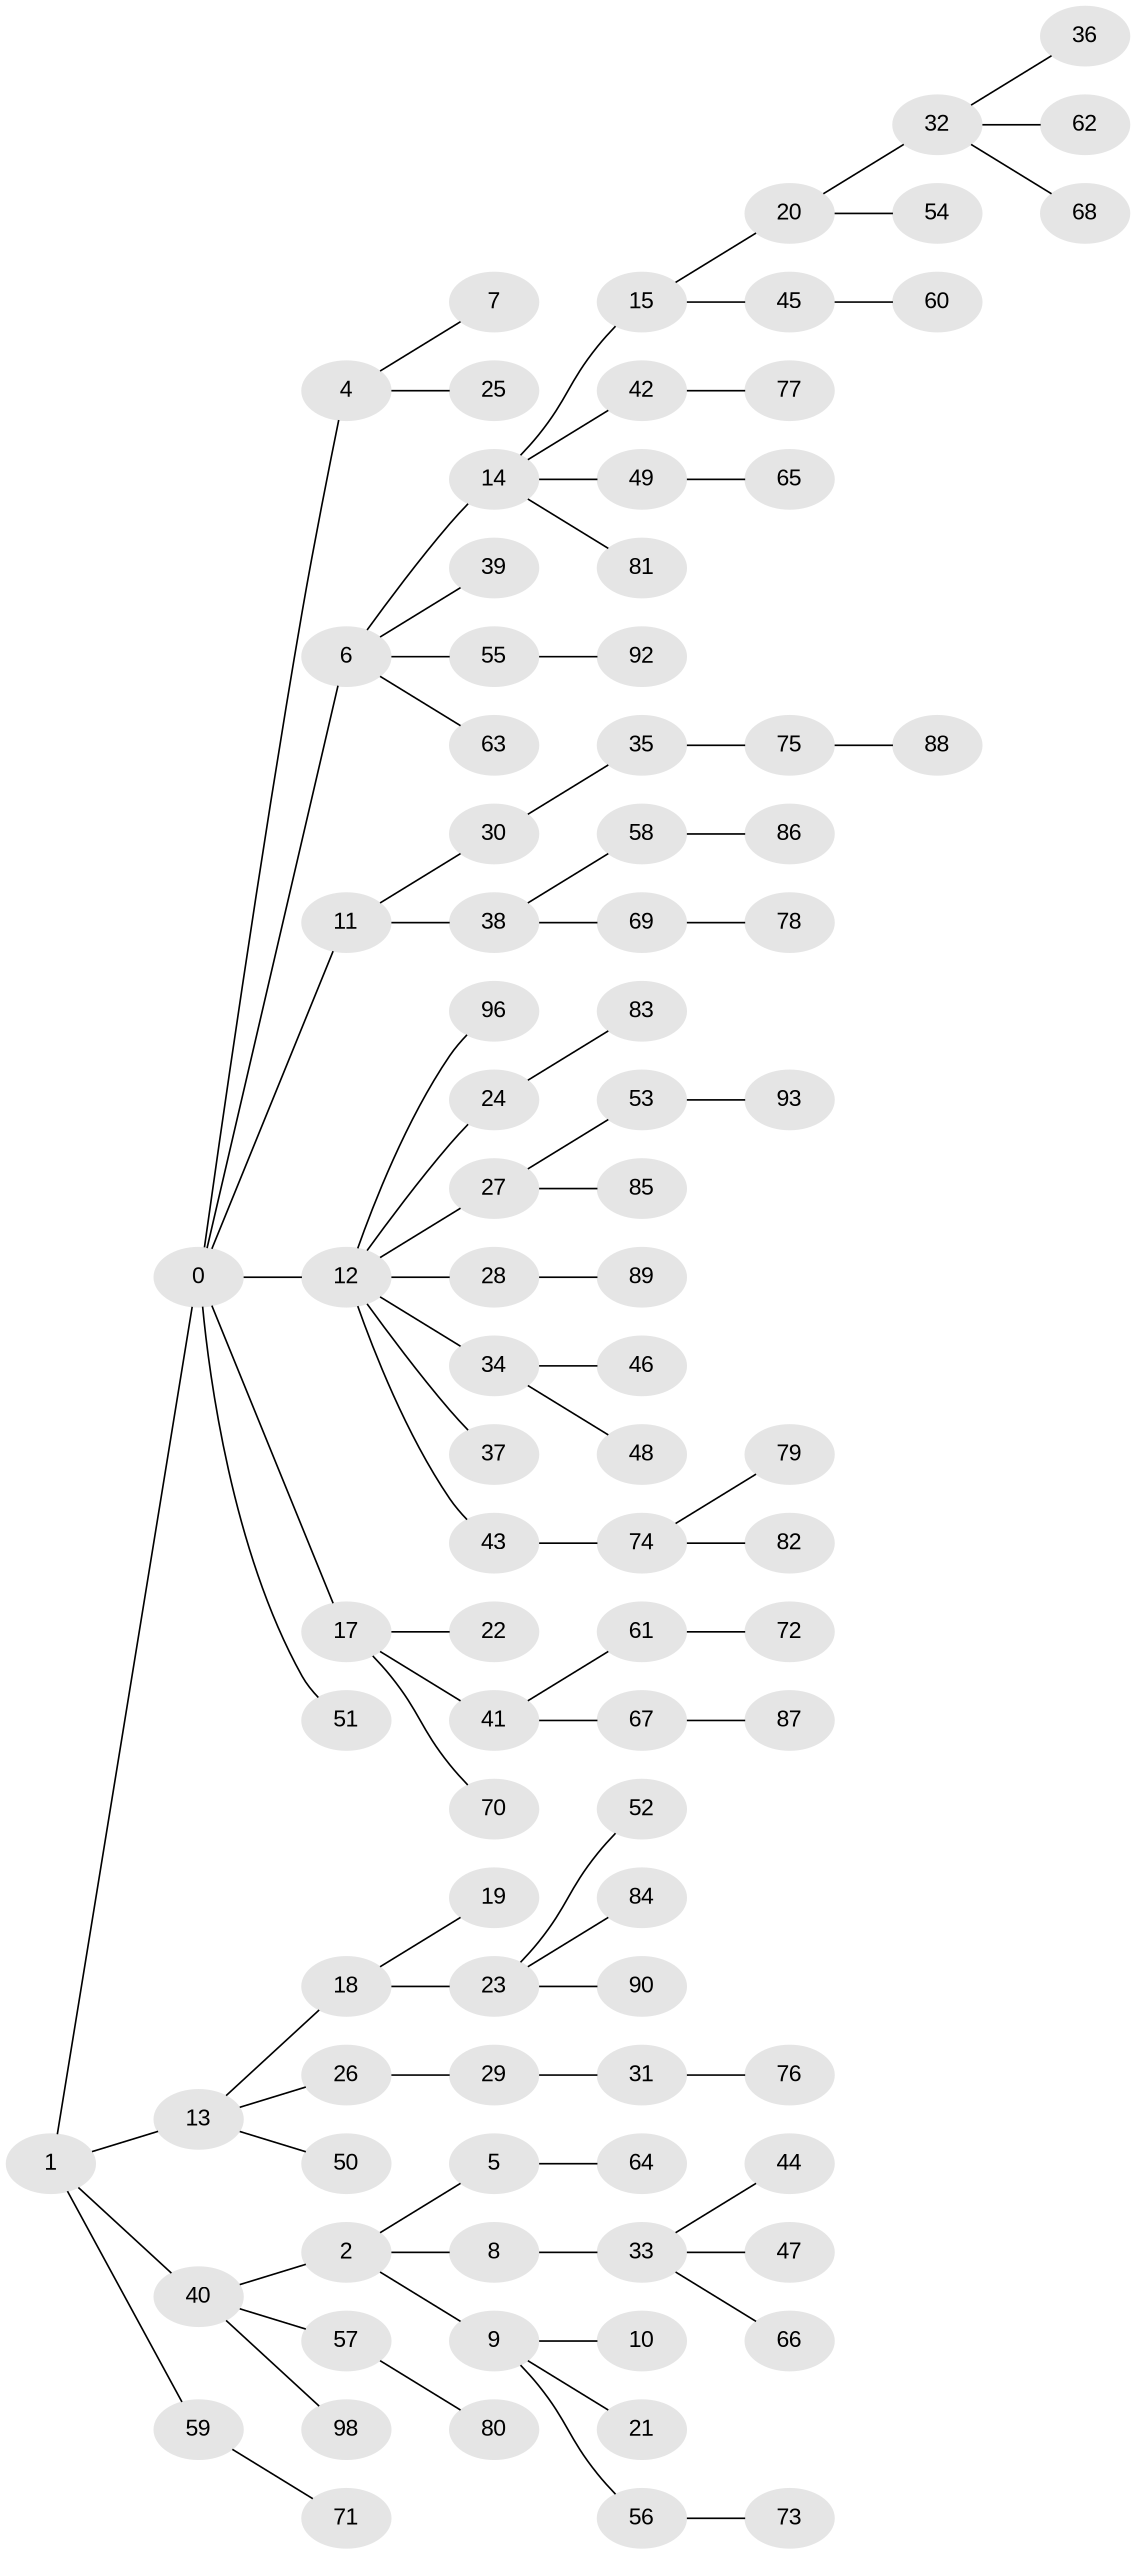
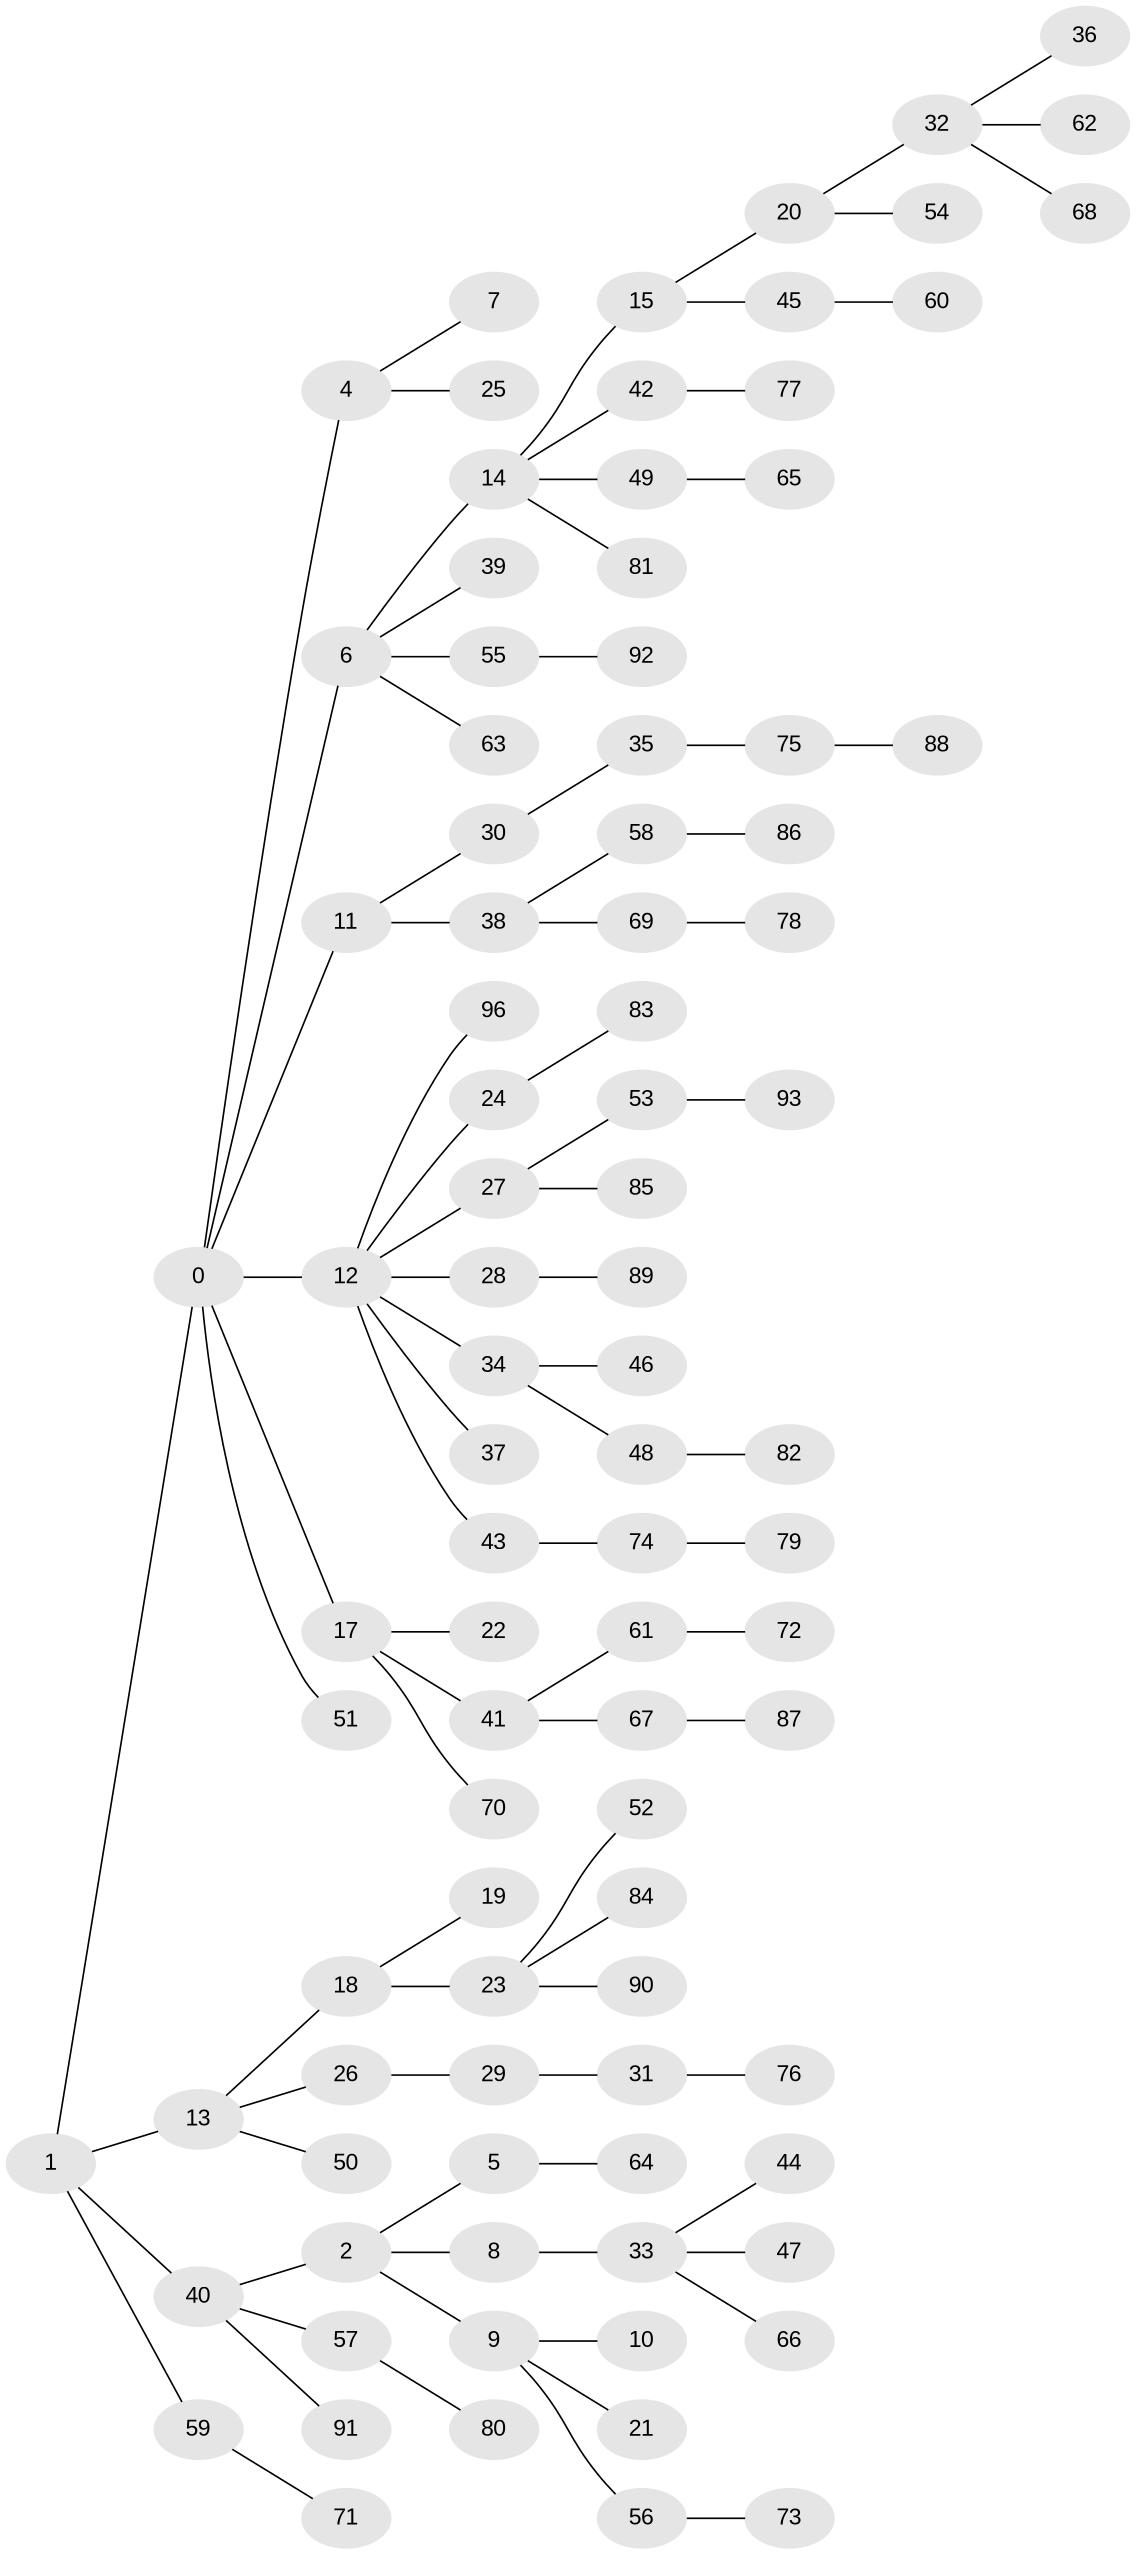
(716, 1543) -> (716, 1455)
(346, 2430) -> (346, 2430)
